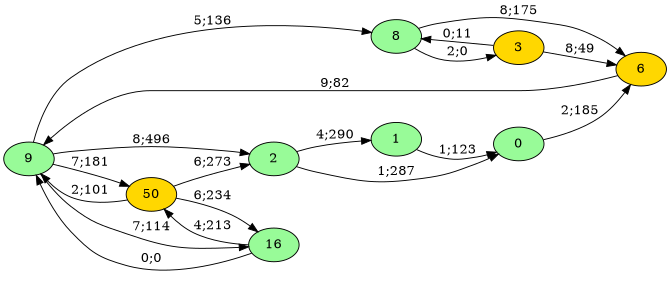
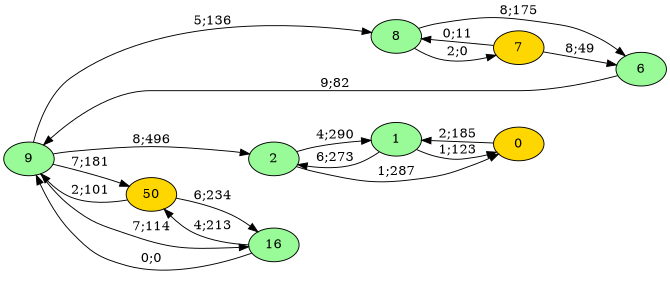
(519, 48) -> (519, 48)
(641, 69) -> (641, 69)
(589, 124) -> (462, 142)
(519, 144) -> (519, 144)
(207, 175) -> (345, 166)
